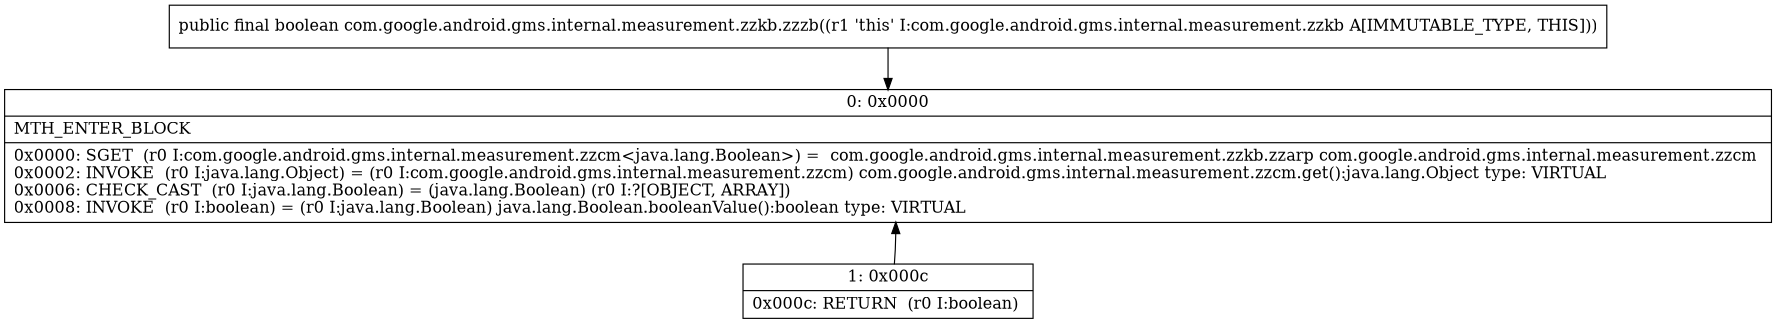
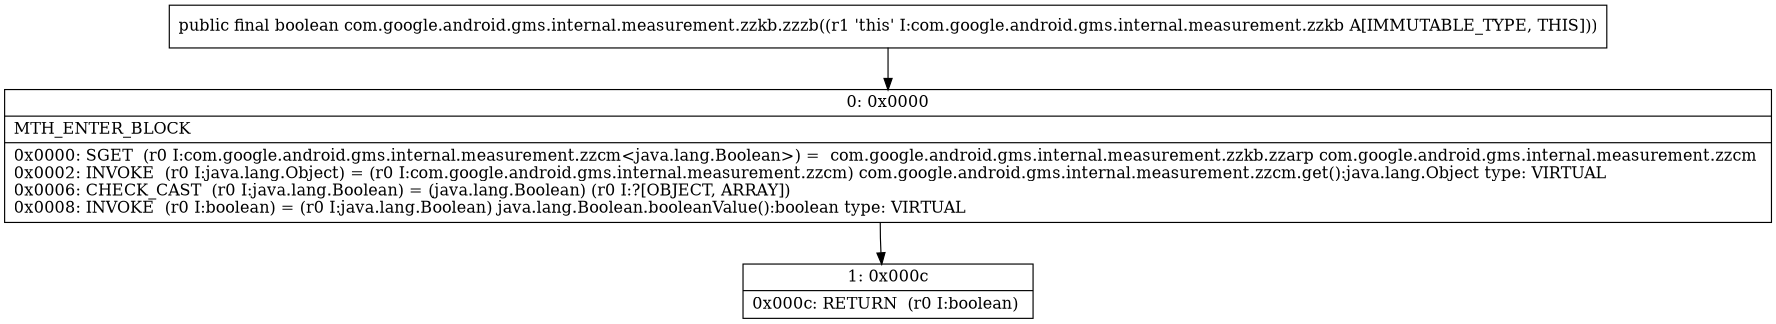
(895, 249) -> (880, 237)
